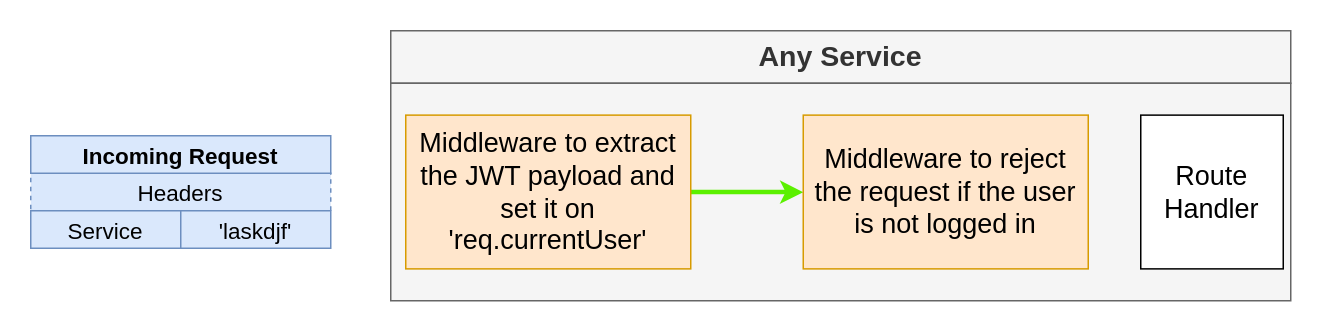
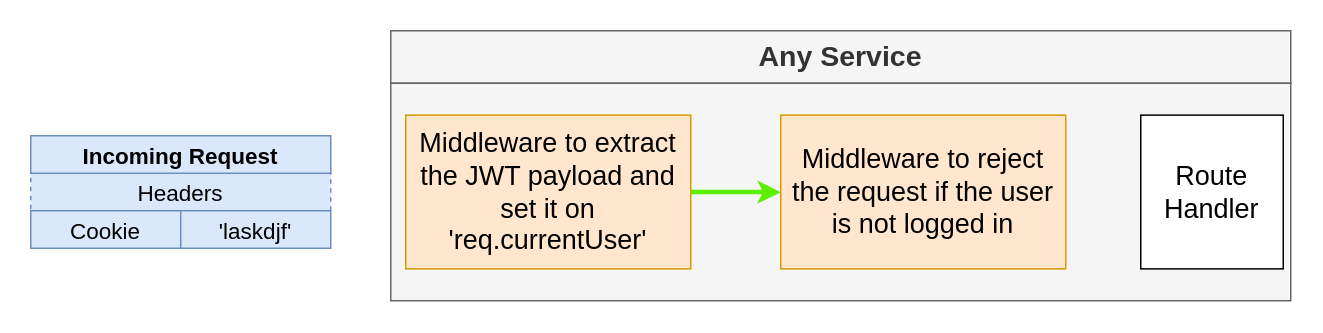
(946, 192) -> (923, 192)
(106, 230) -> (106, 230)
